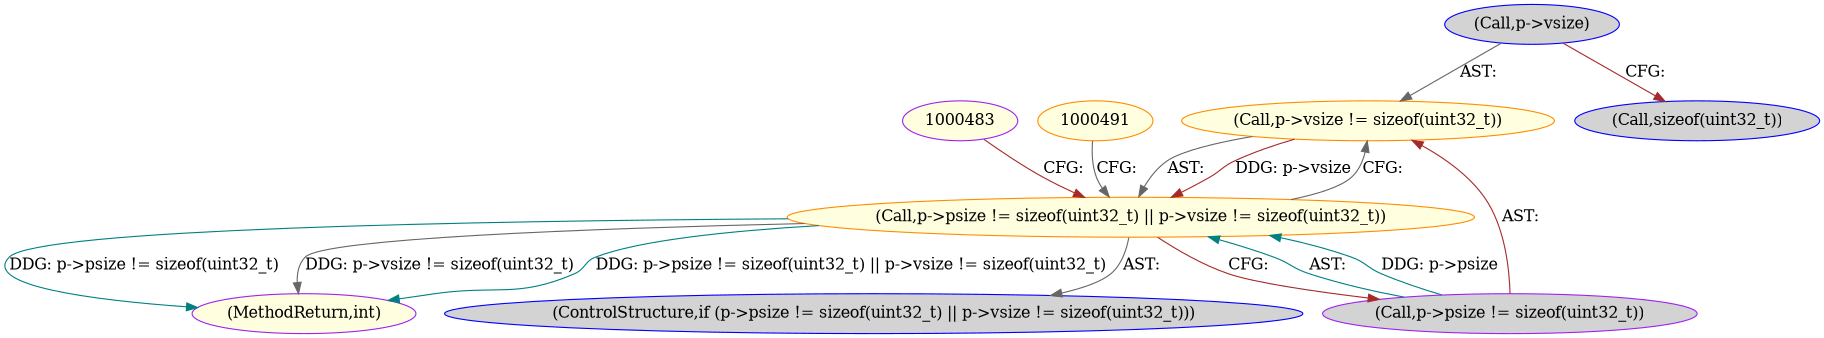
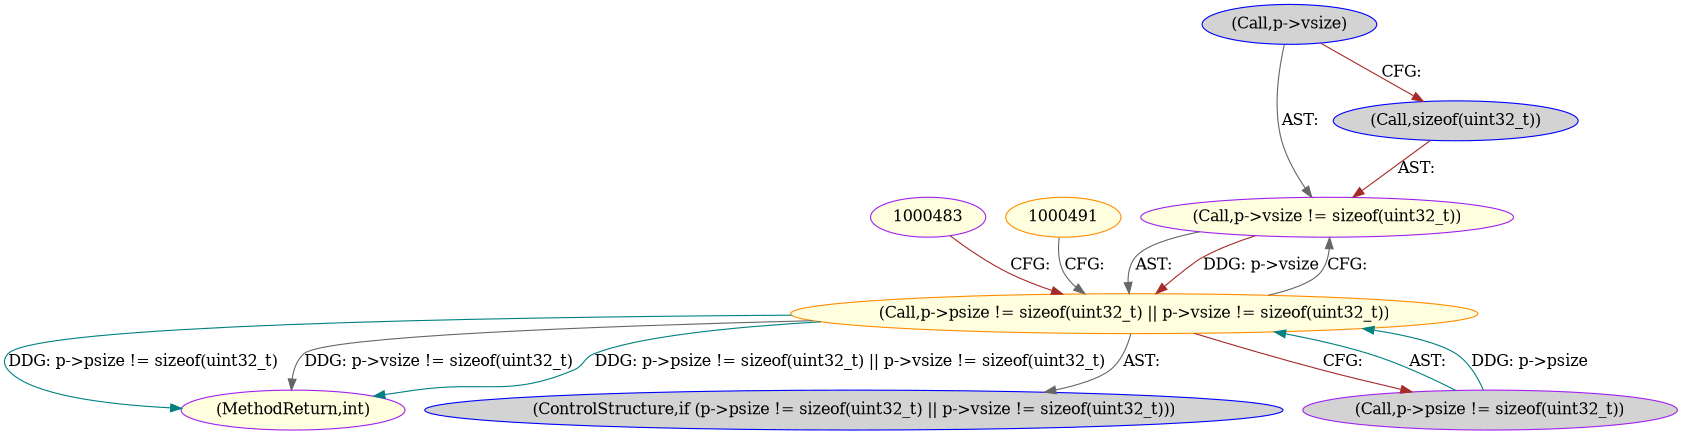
(1368, 121) -> (1327, 217)
(1489, 205) -> (1396, 166)
